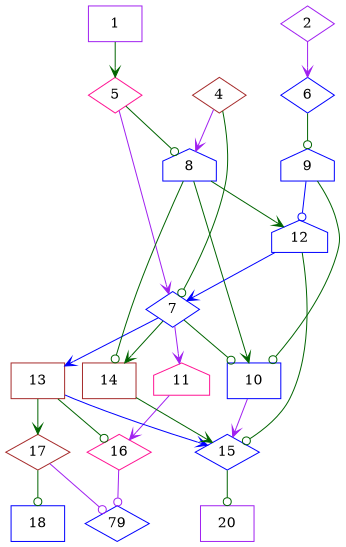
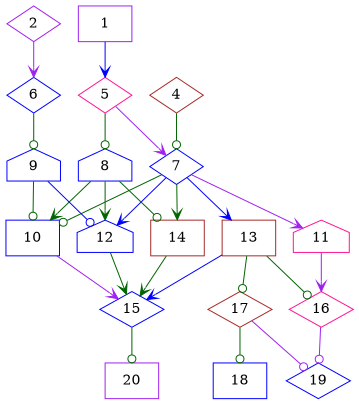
(115, 55) -> (105, 55)
(207, 126) -> none
(235, 274) -> (146, 197)
(303, 355) -> (117, 269)
(38, 412) -> (245, 270)
(117, 524) -> (318, 381)
